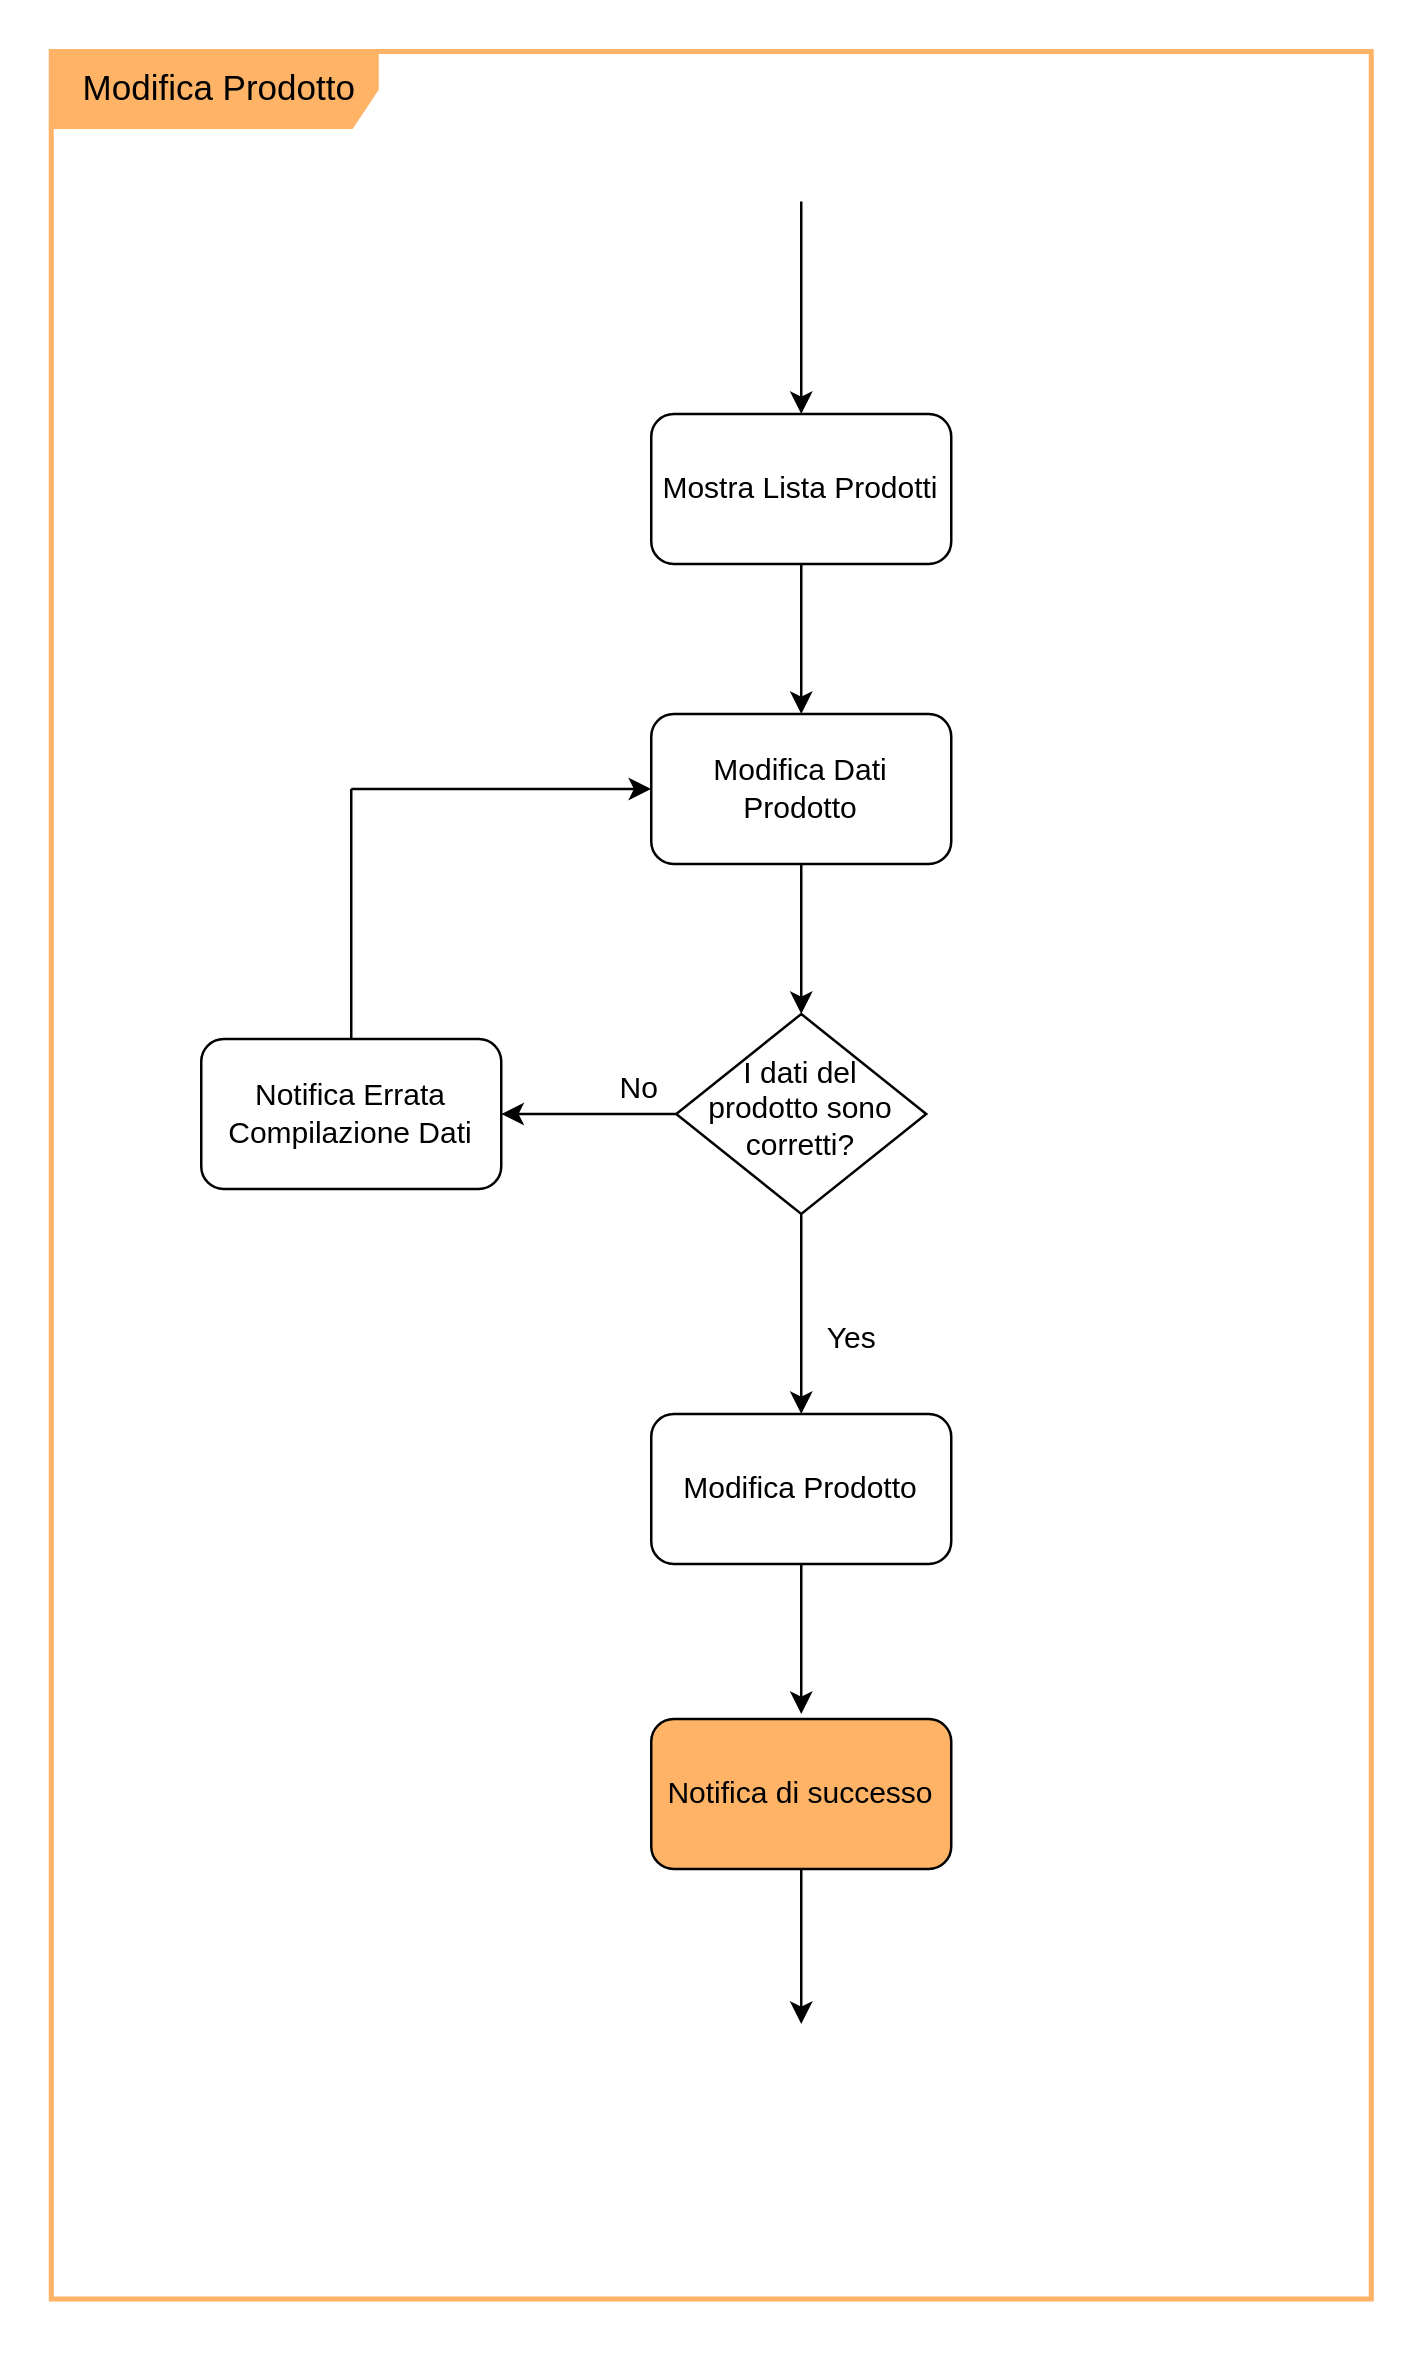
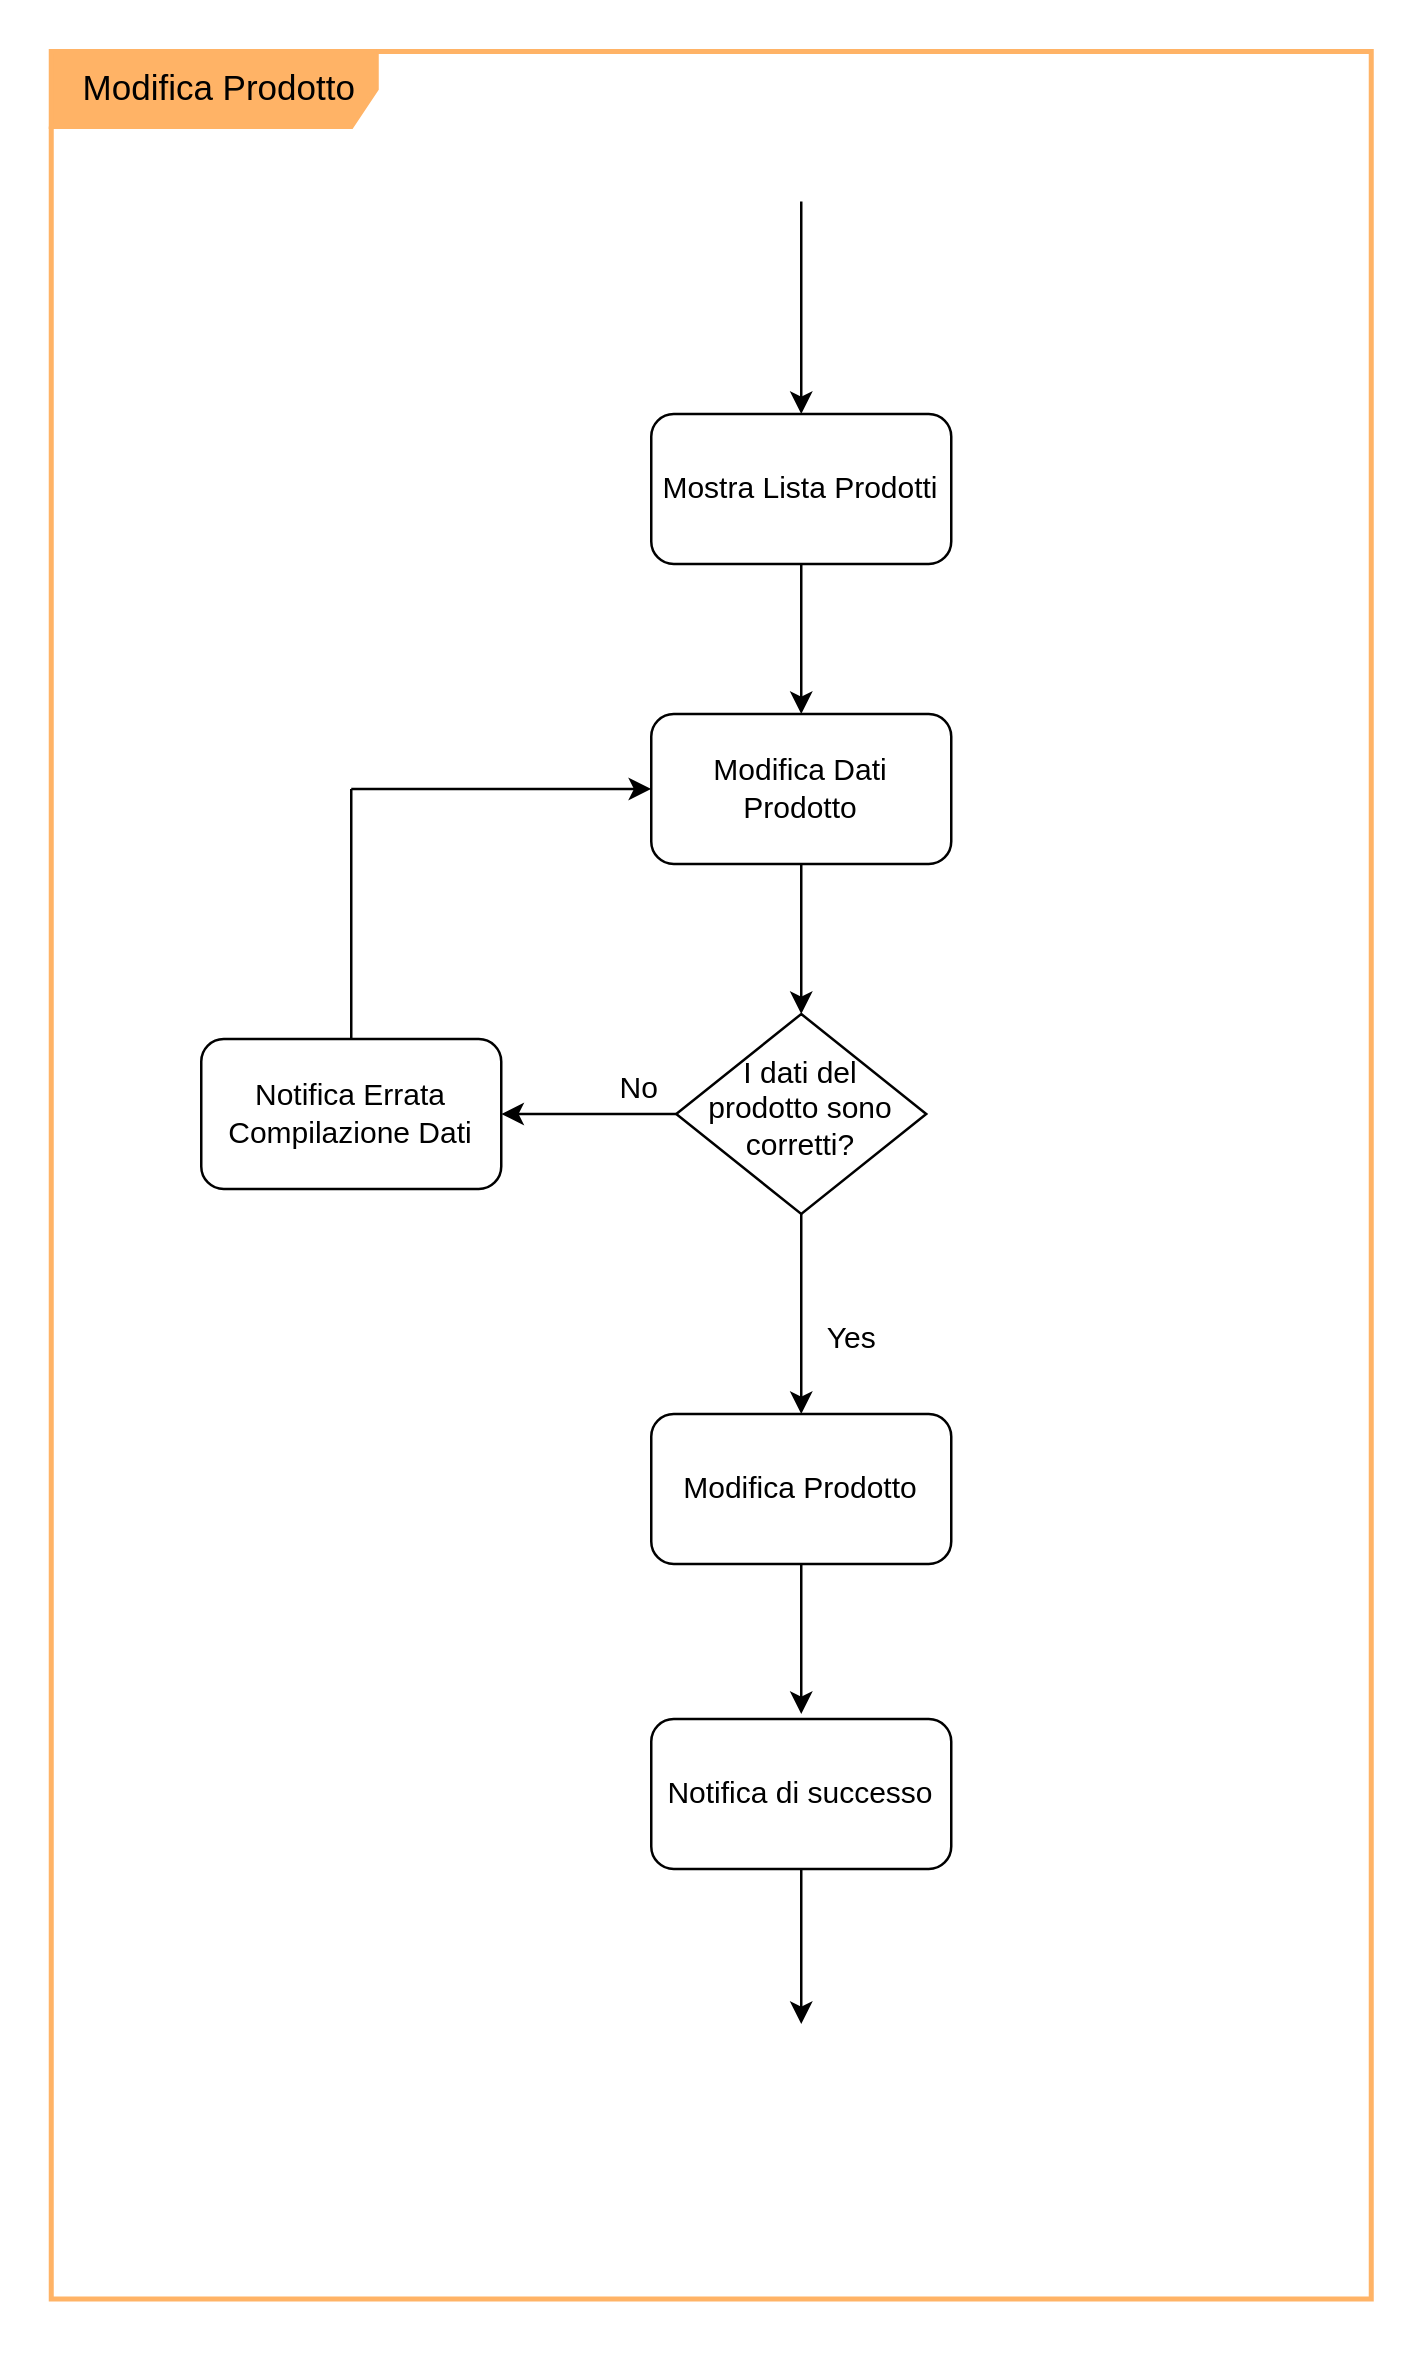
(801, 1794) -> (801, 1794)
